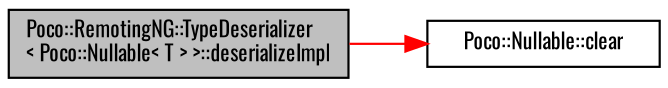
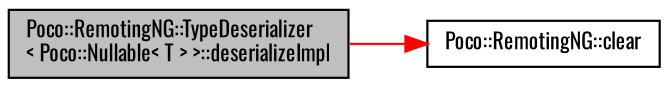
(544, 44) -> (544, 44)
